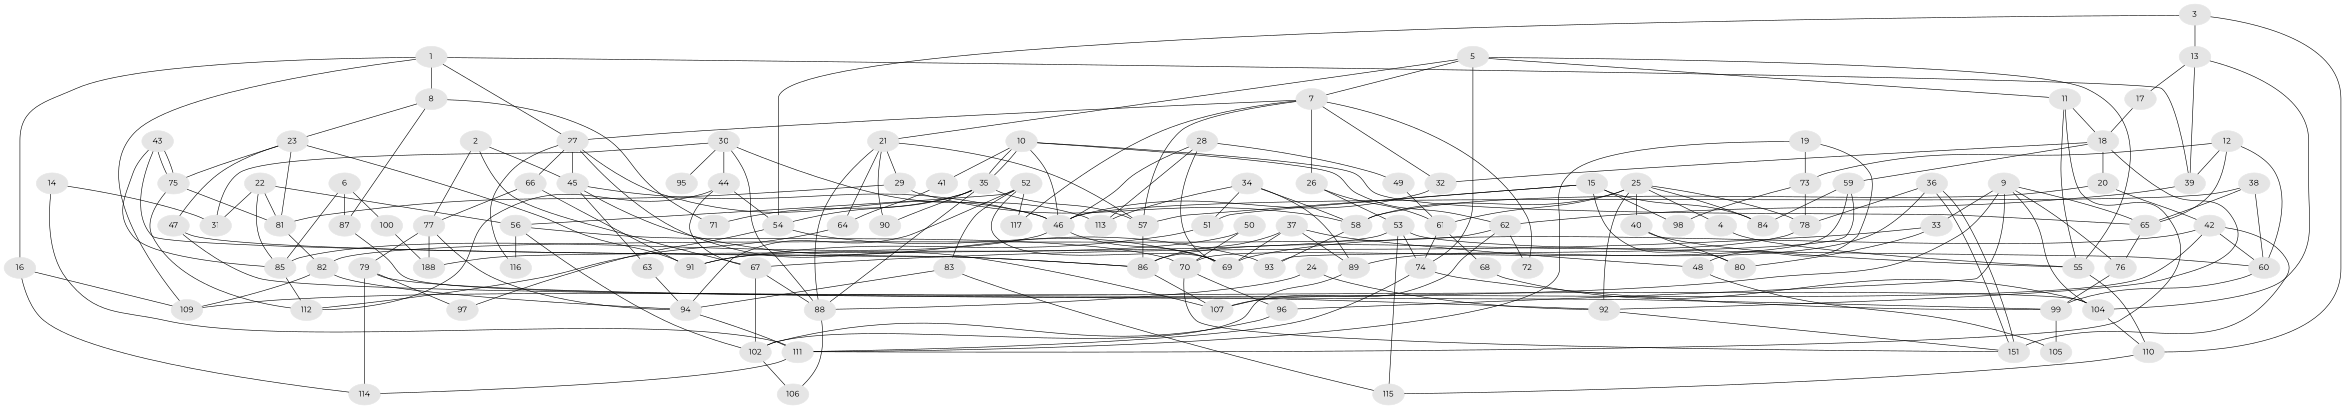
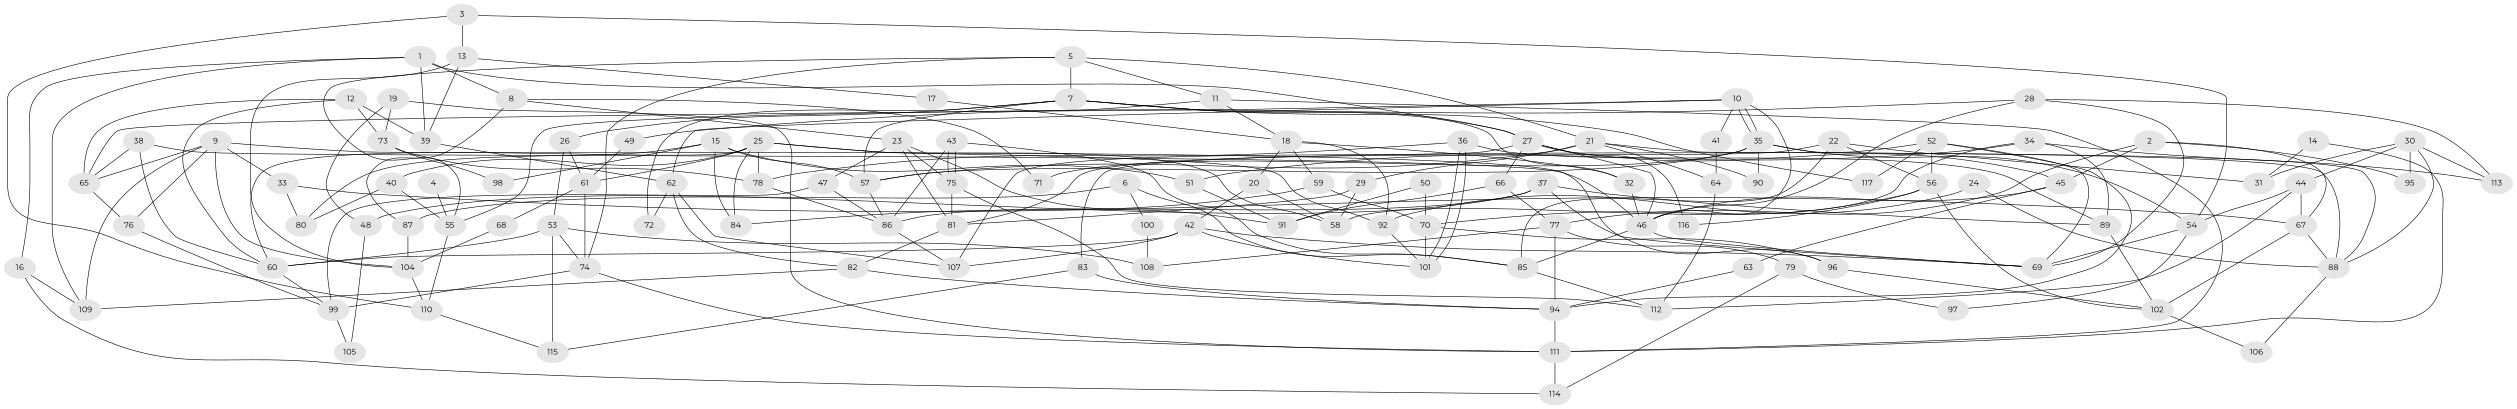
none -> (2306, 157)
(1679, 205) -> (313, 159)
(429, 268) -> (1148, 268)
(1270, 268) -> none
(982, 297) -> none
(2014, 352) -> (1425, 268)
